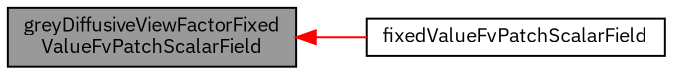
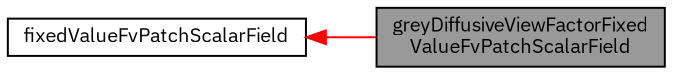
(341, 37) -> (351, 37)
